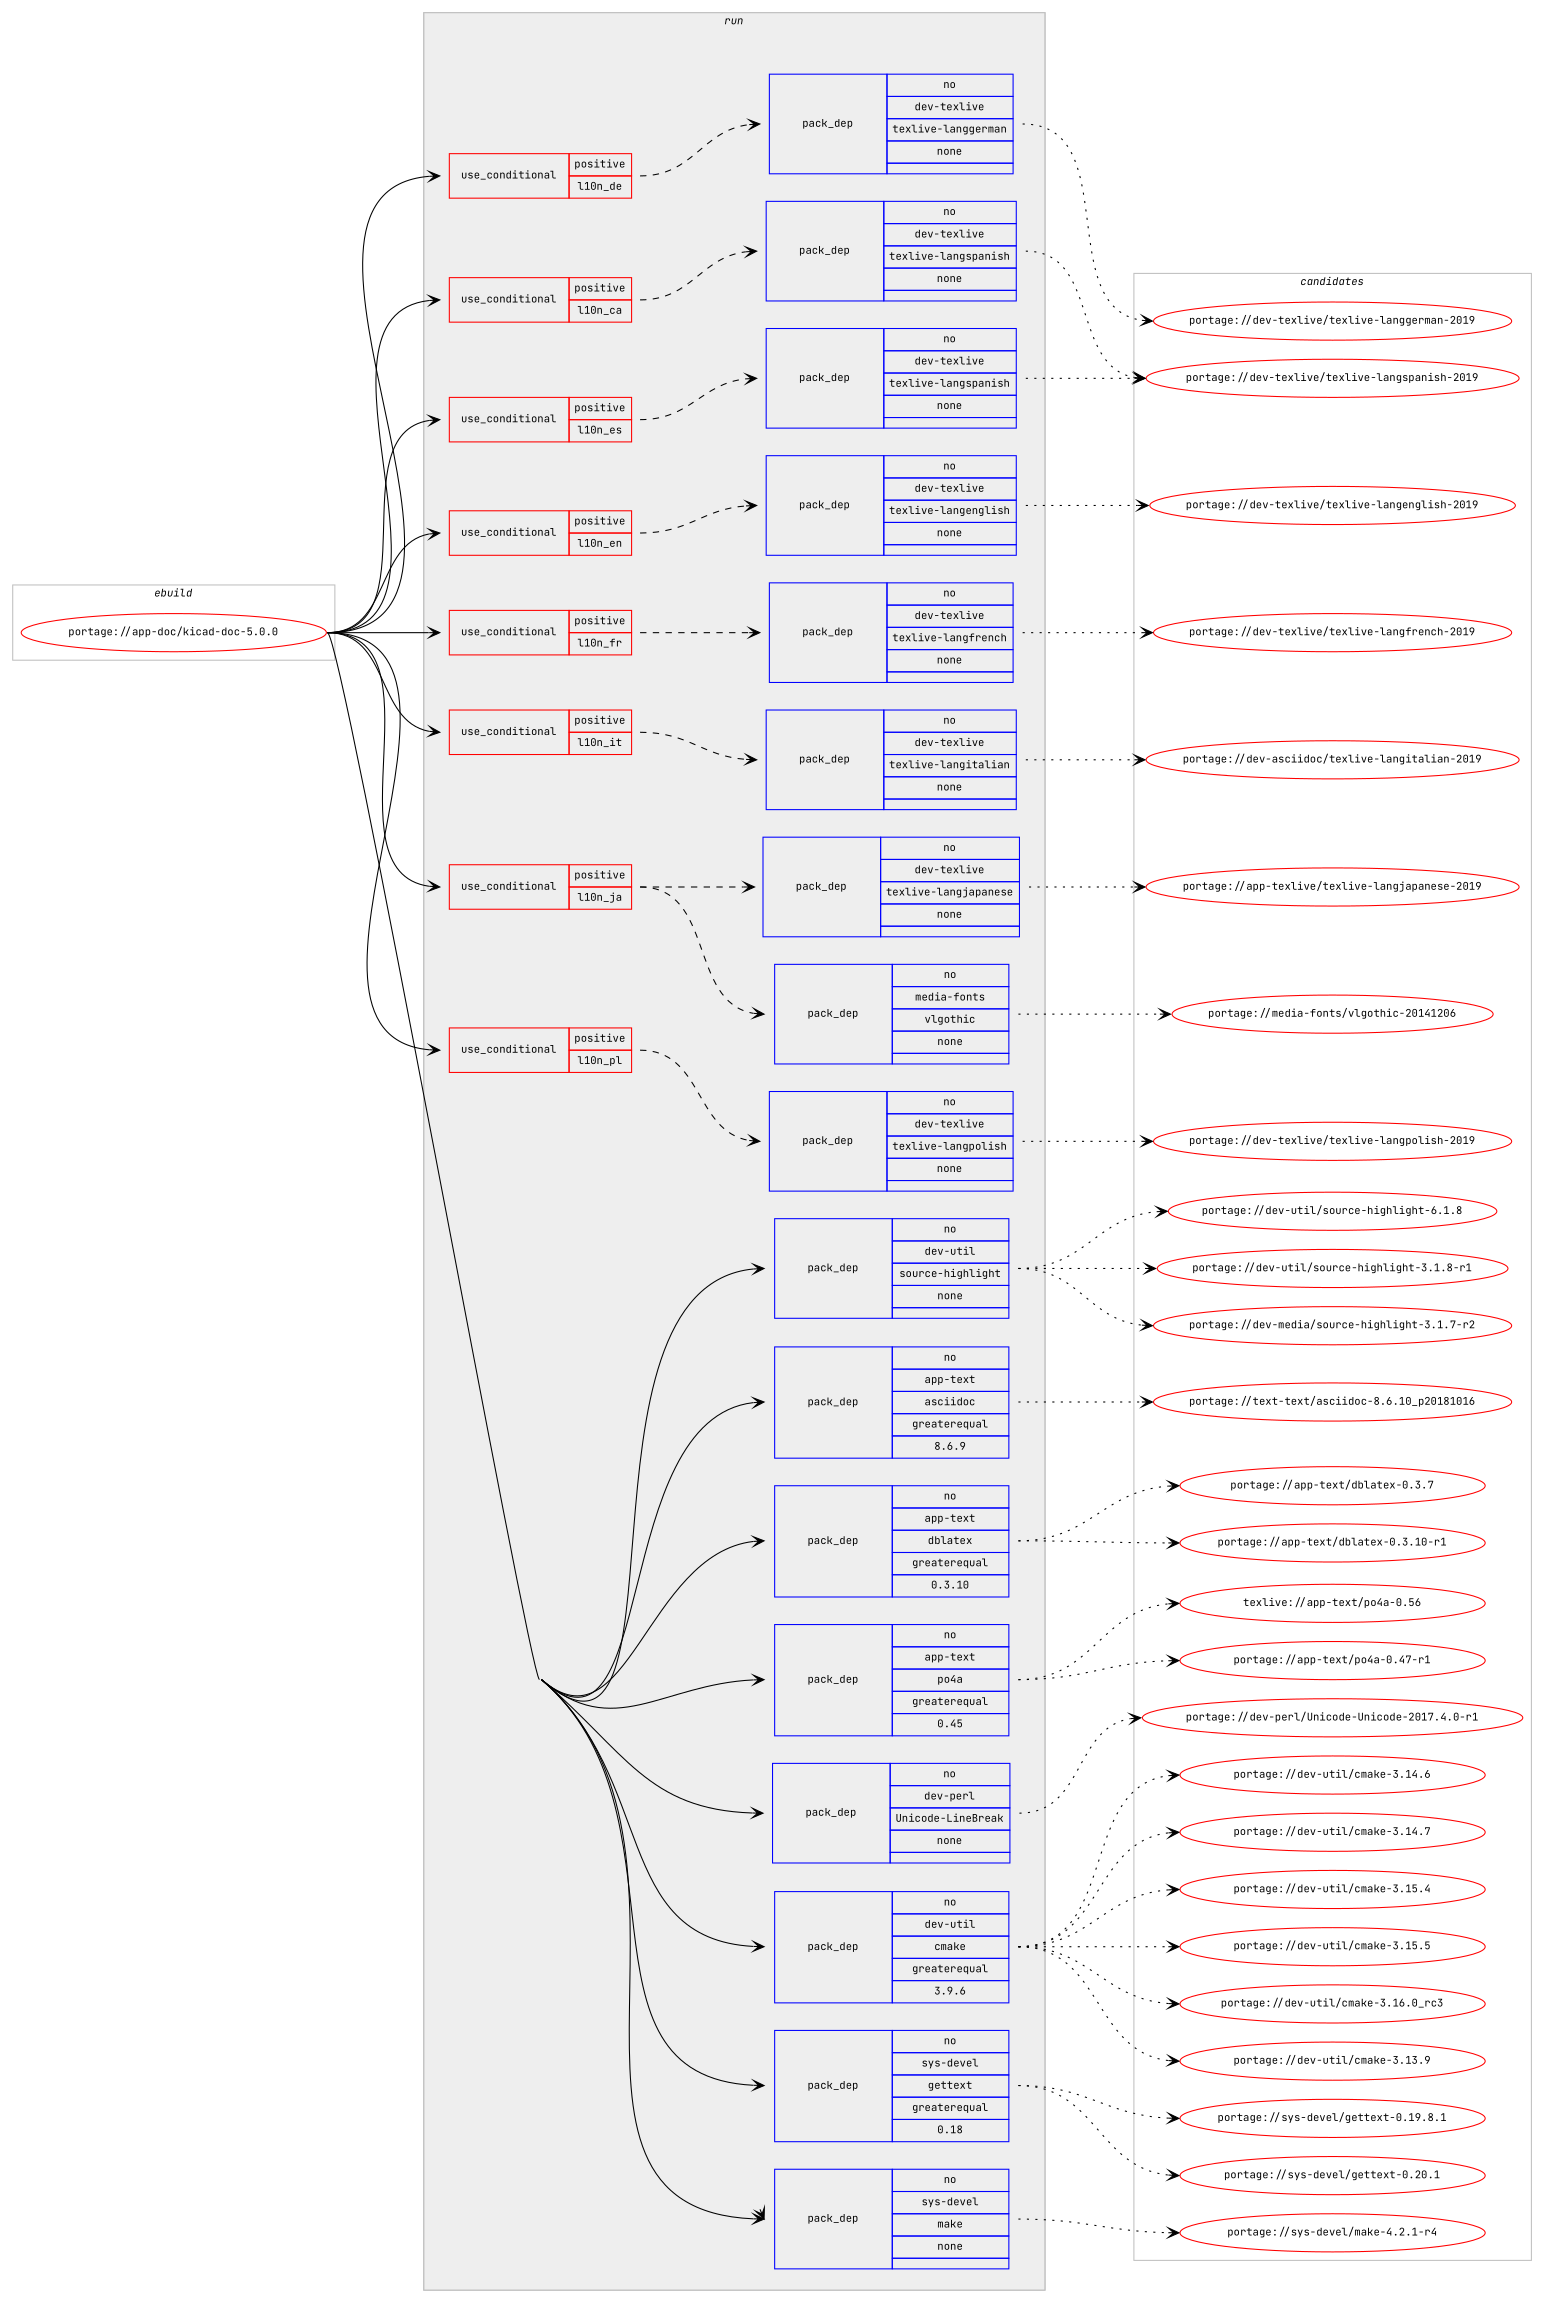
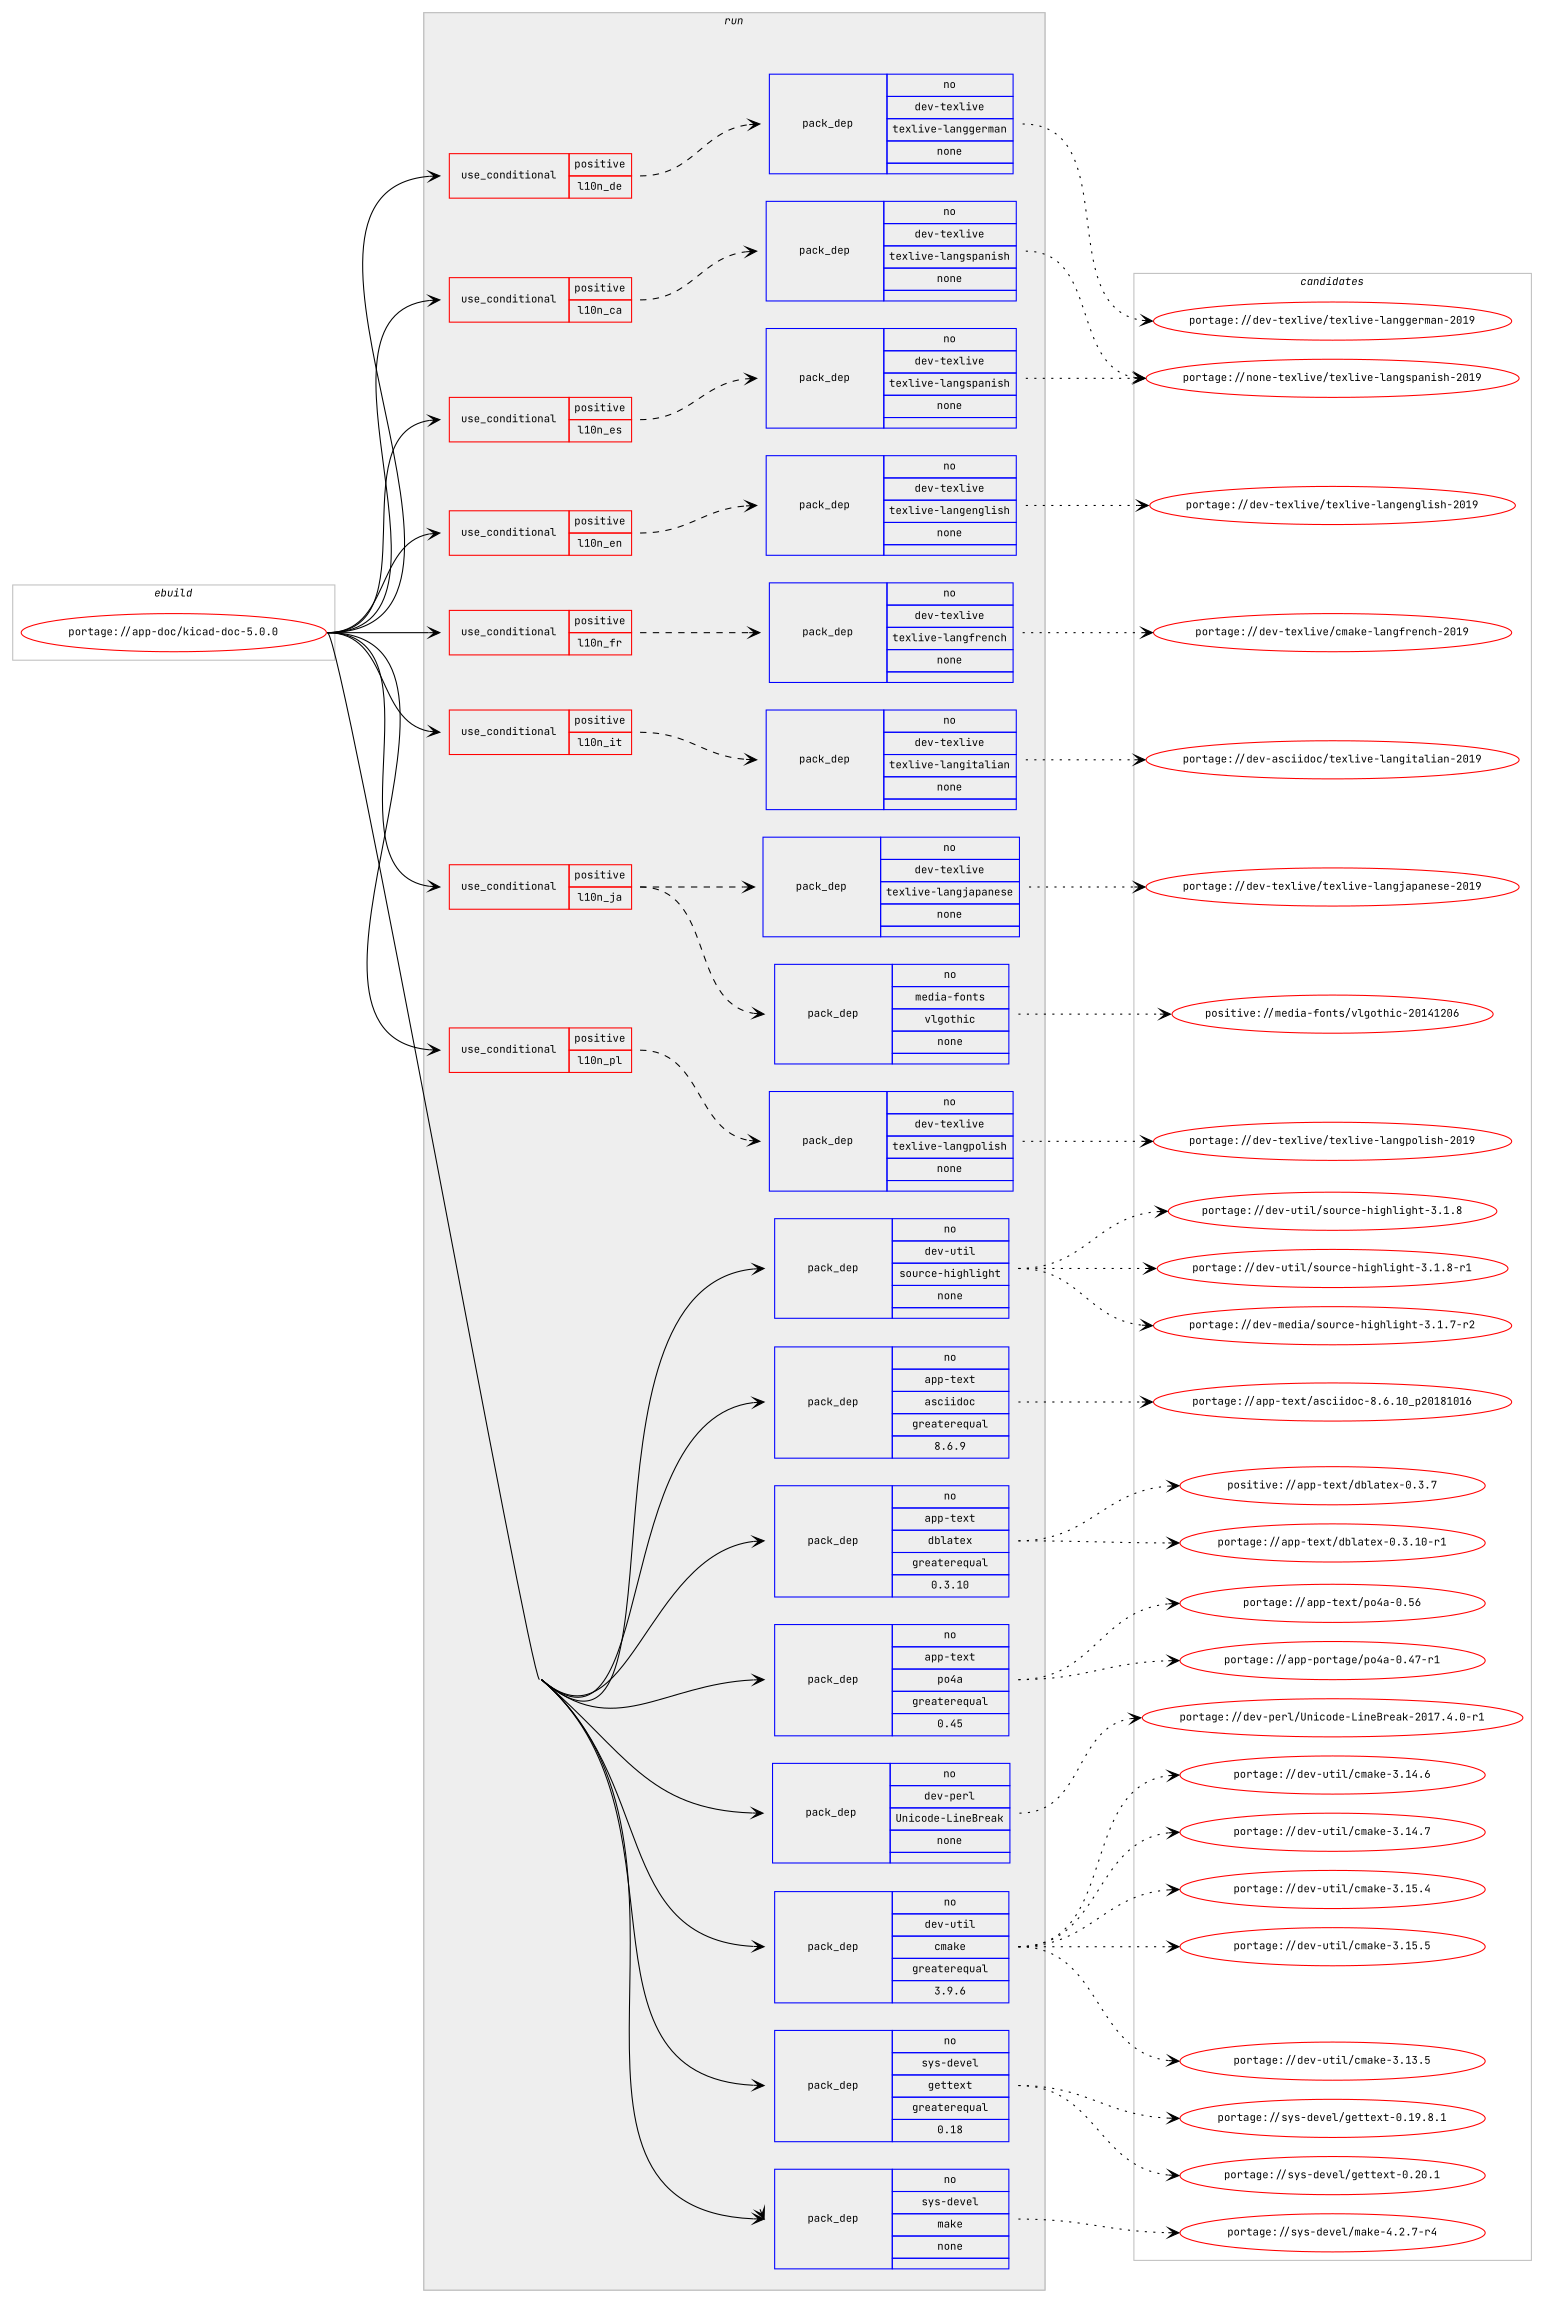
(1333, 378) -> (1333, 378)
(1333, 633) -> (1333, 633)
(1333, 887) -> (1333, 887)
(1333, 1014) -> (1333, 1014)
(1333, 1211) -> (1333, 1211)
(1333, 1402) -> (1333, 1402)
(1333, 1486) -> (1333, 1486)
(1333, 1603) -> (1333, 1603)
(1333, 1661) -> (1333, 1661)
(1333, 1718) -> (1333, 1718)
(1333, 2004) -> none
(1333, 2061) -> (1333, 2061)
(1333, 2233) -> (1333, 2233)
